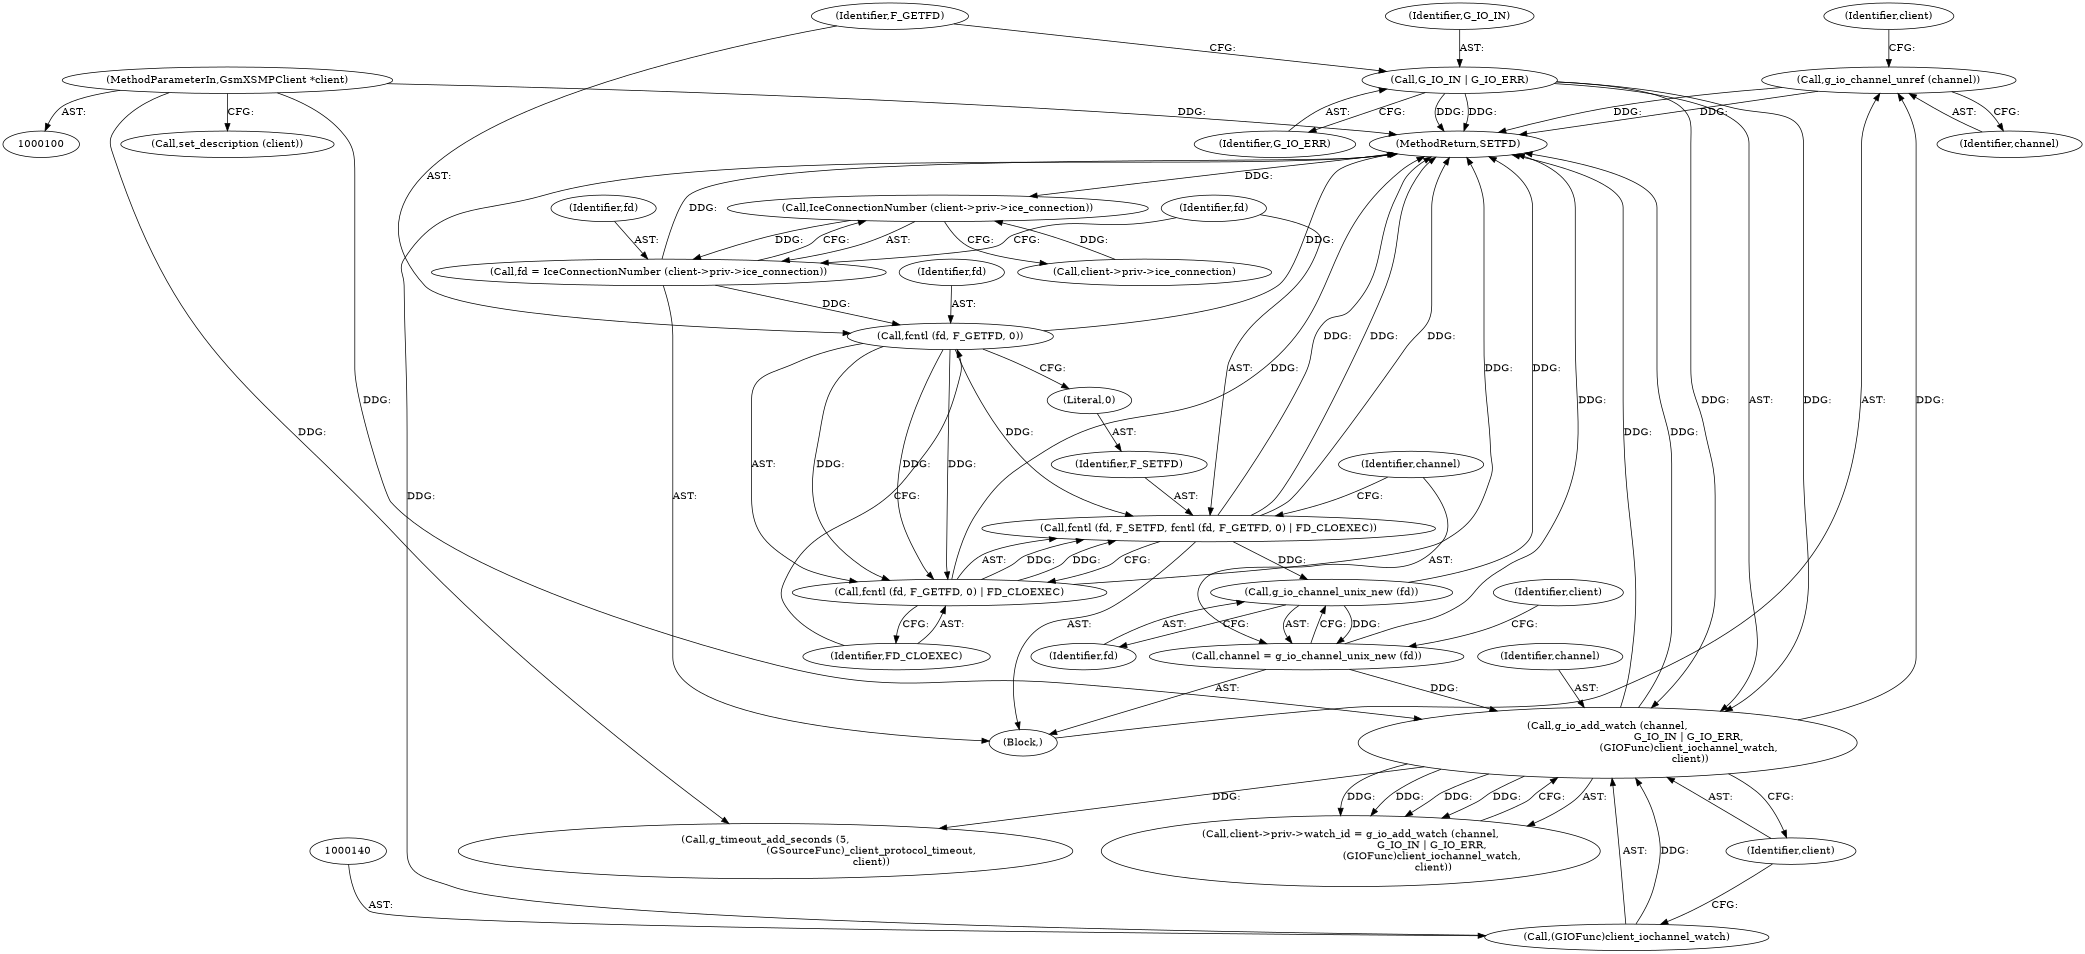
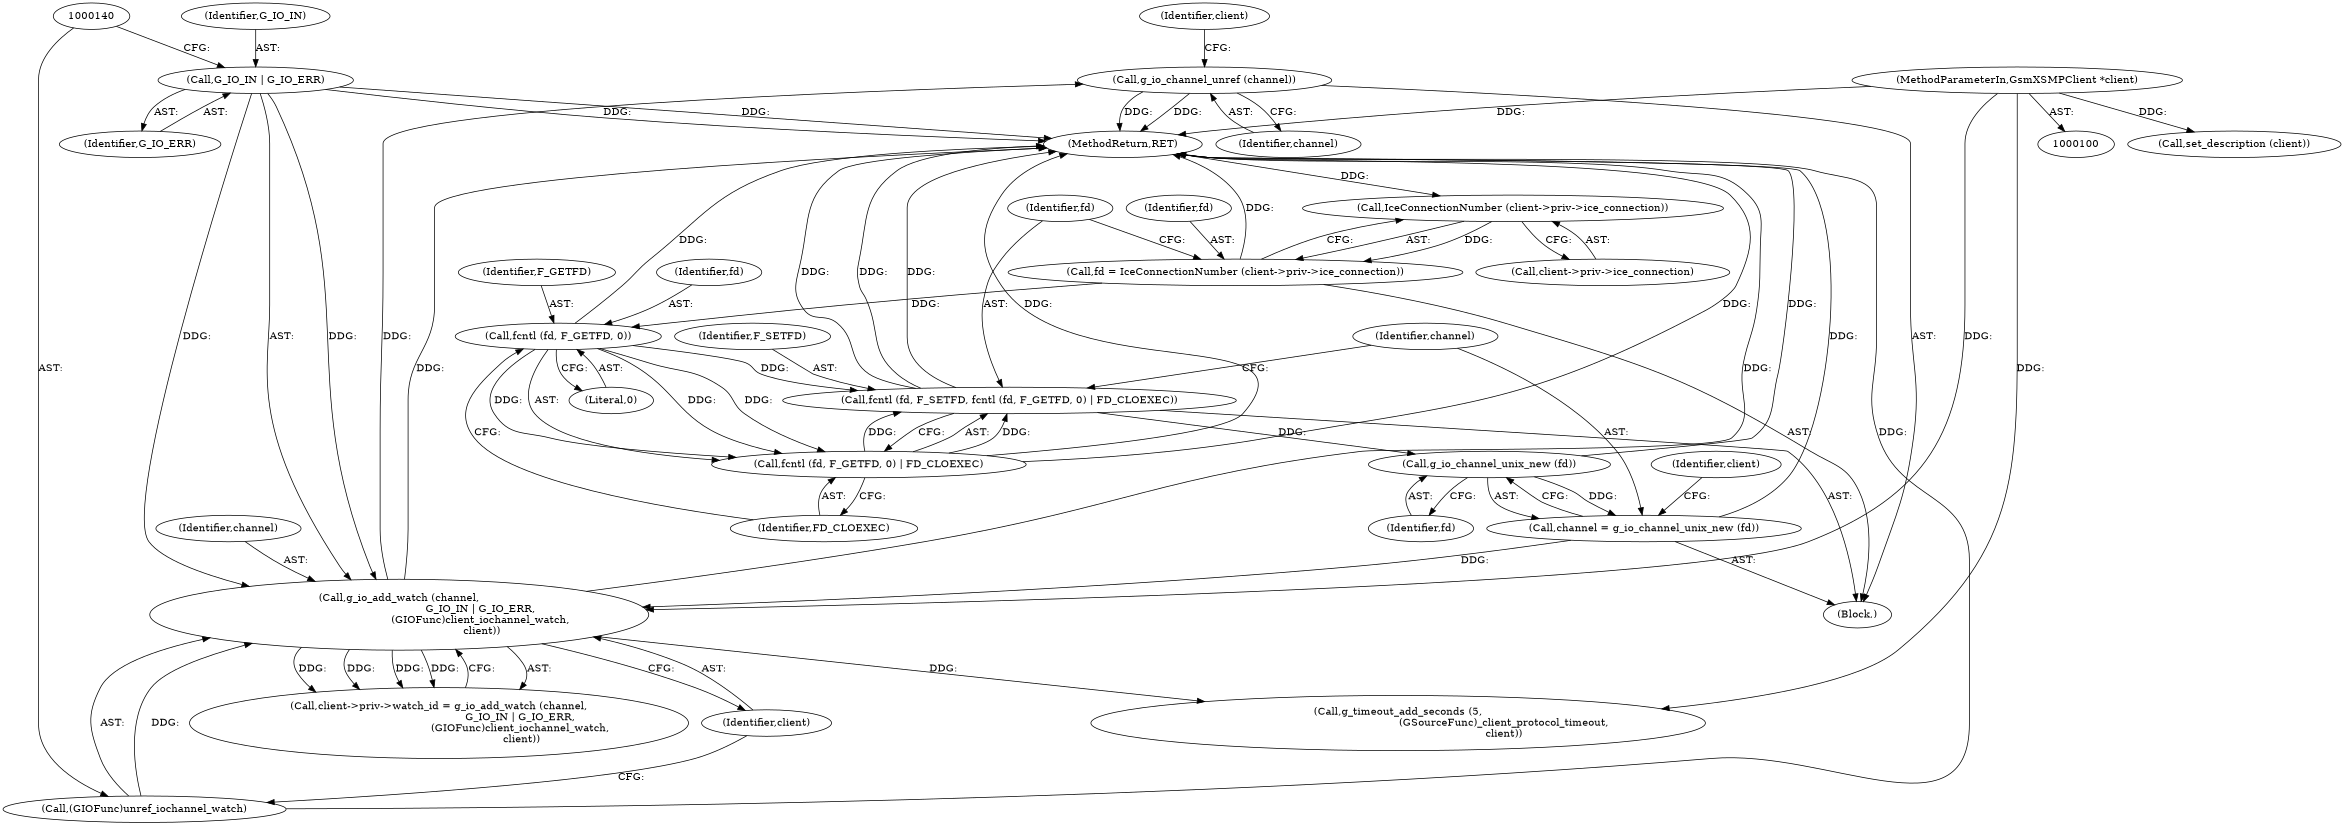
(1166, 47) -> (167, 46)
(243, 112) -> (2155, 112)
(1394, 112) -> (168, 112)
(1458, 144) -> (1123, 144)
(1096, 240) -> (1600, 240)
(1107, 429) -> (596, 369)
(1681, 659) -> (1847, 123)
(1627, 937) -> (145, 809)
